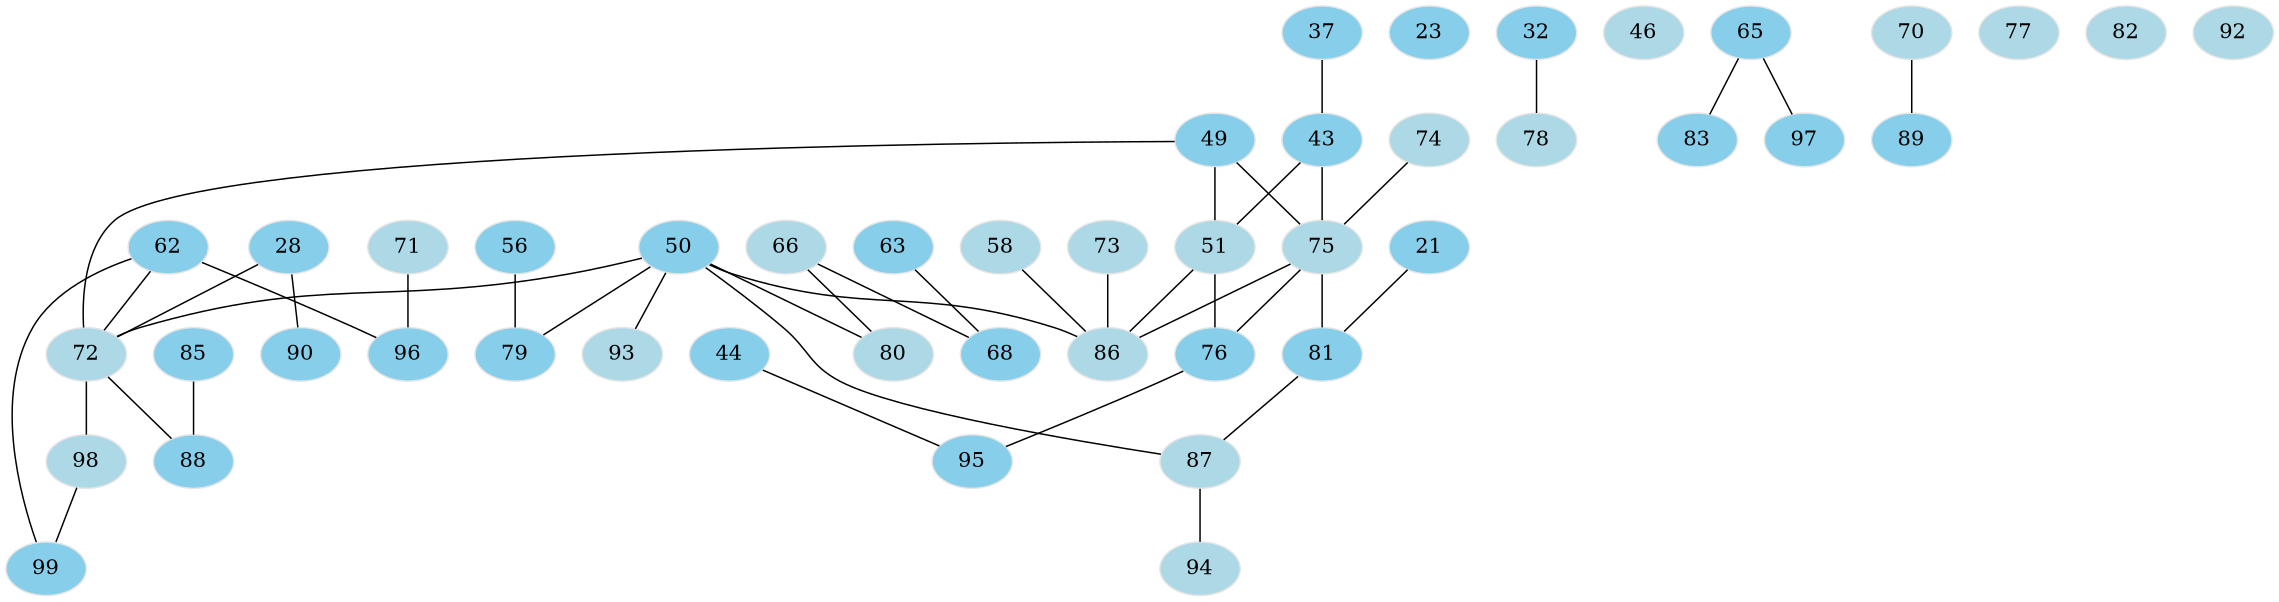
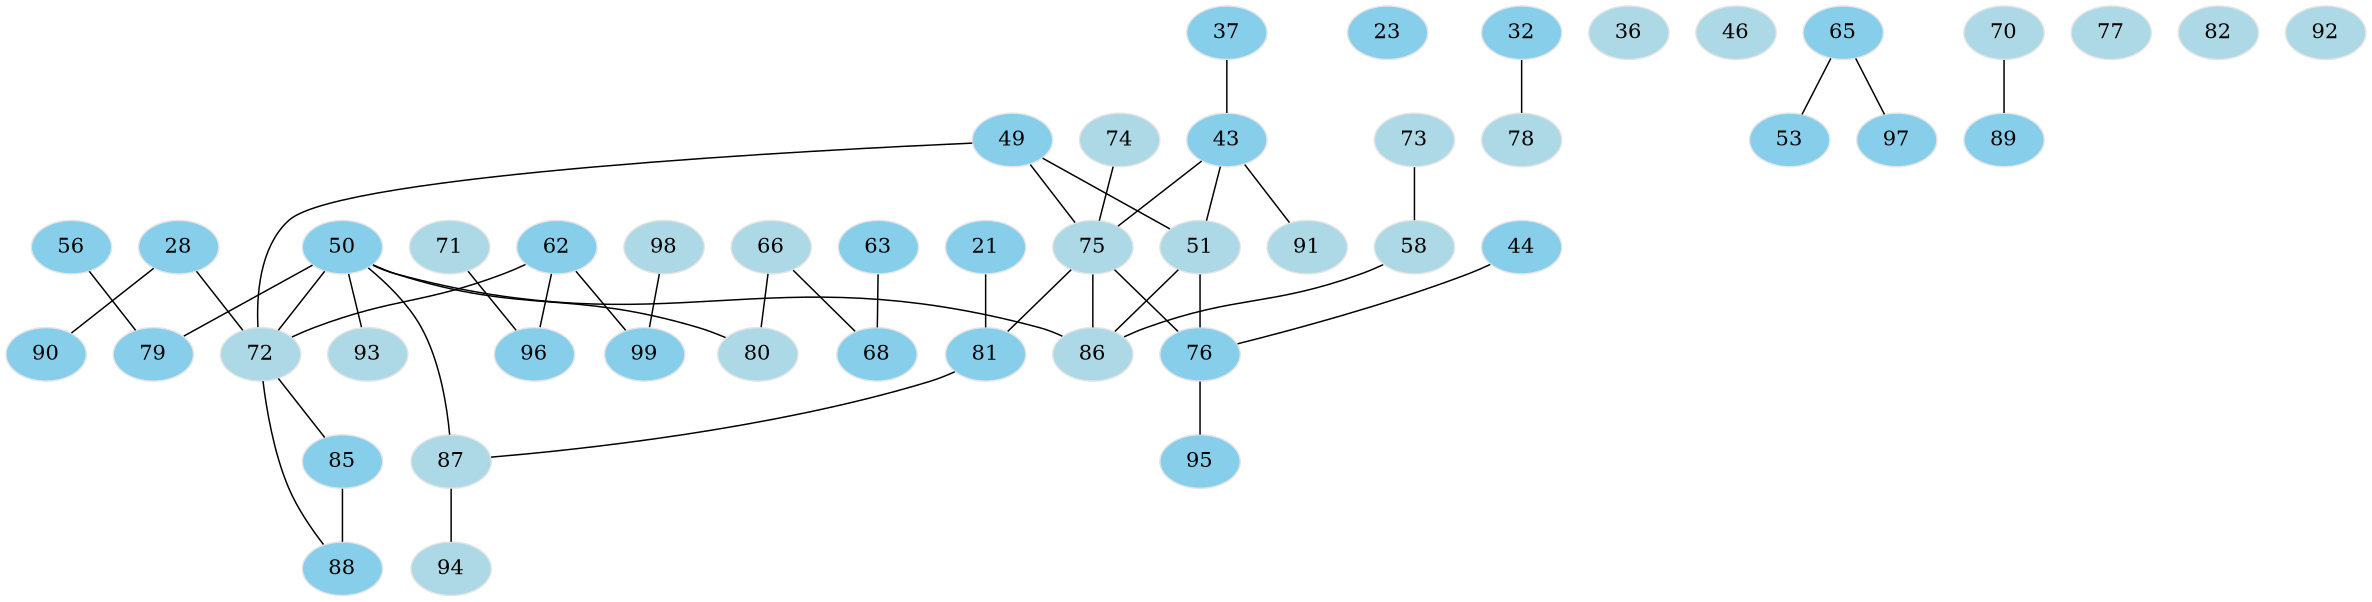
none -> (1629, 33)
(1697, 140) -> (1790, 140)
none -> (1307, 247)
(1108, 301) -> (1414, 194)
(86, 408) -> (302, 408)
(851, 408) -> (1365, 309)
